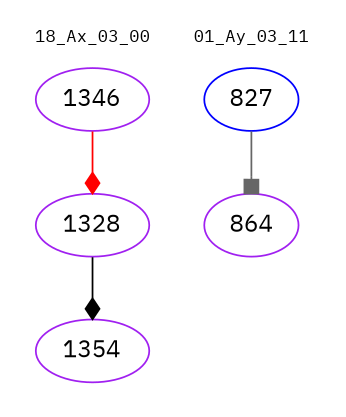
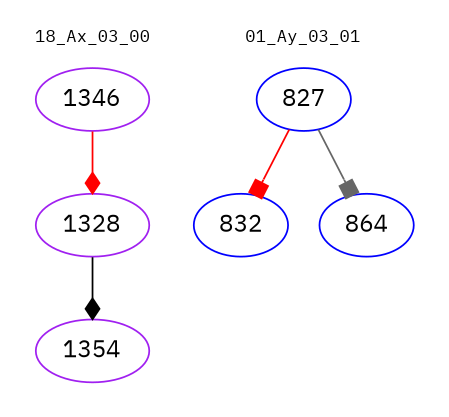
(252, 38) -> (304, 38)
none -> (241, 225)
(251, 225) -> (367, 225)
